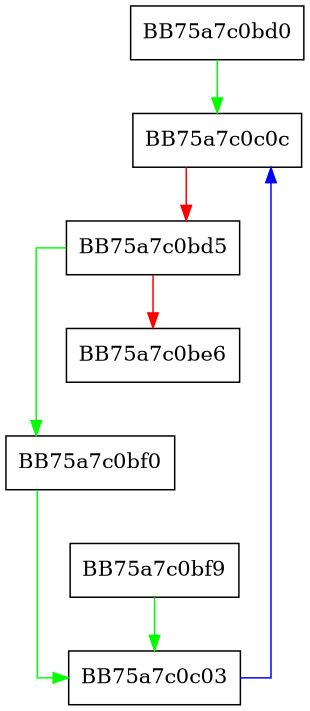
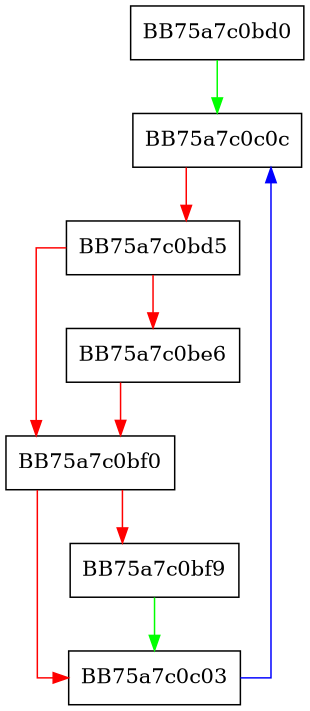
(36, 319) -> (36, 319)
none -> (121, 401)
none -> (122, 509)
(37, 592) -> (37, 592)
